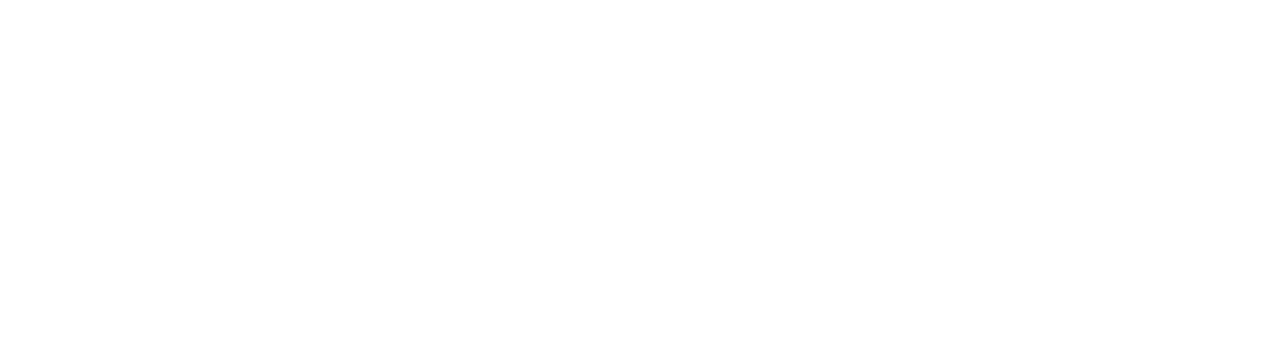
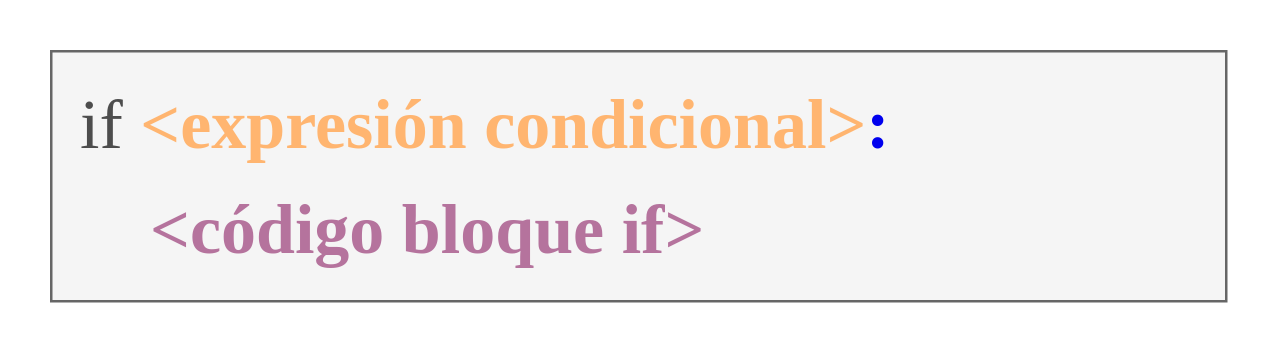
none -> (639, 176)
